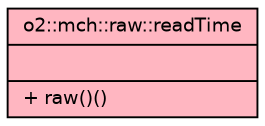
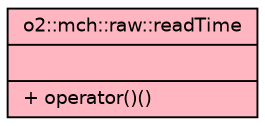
(66, 98) -> (88, 98)
